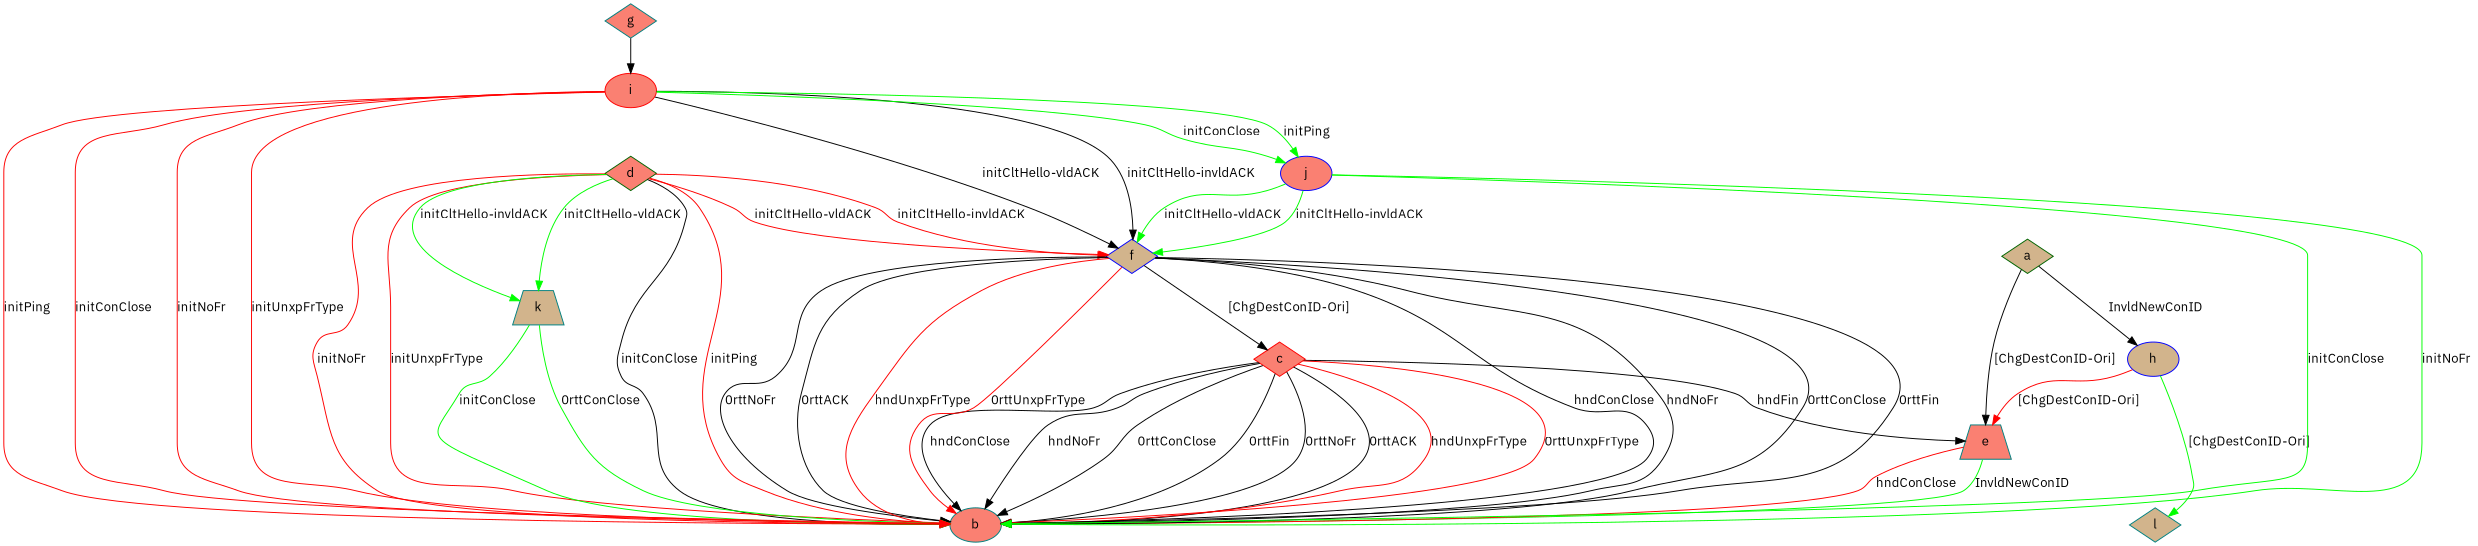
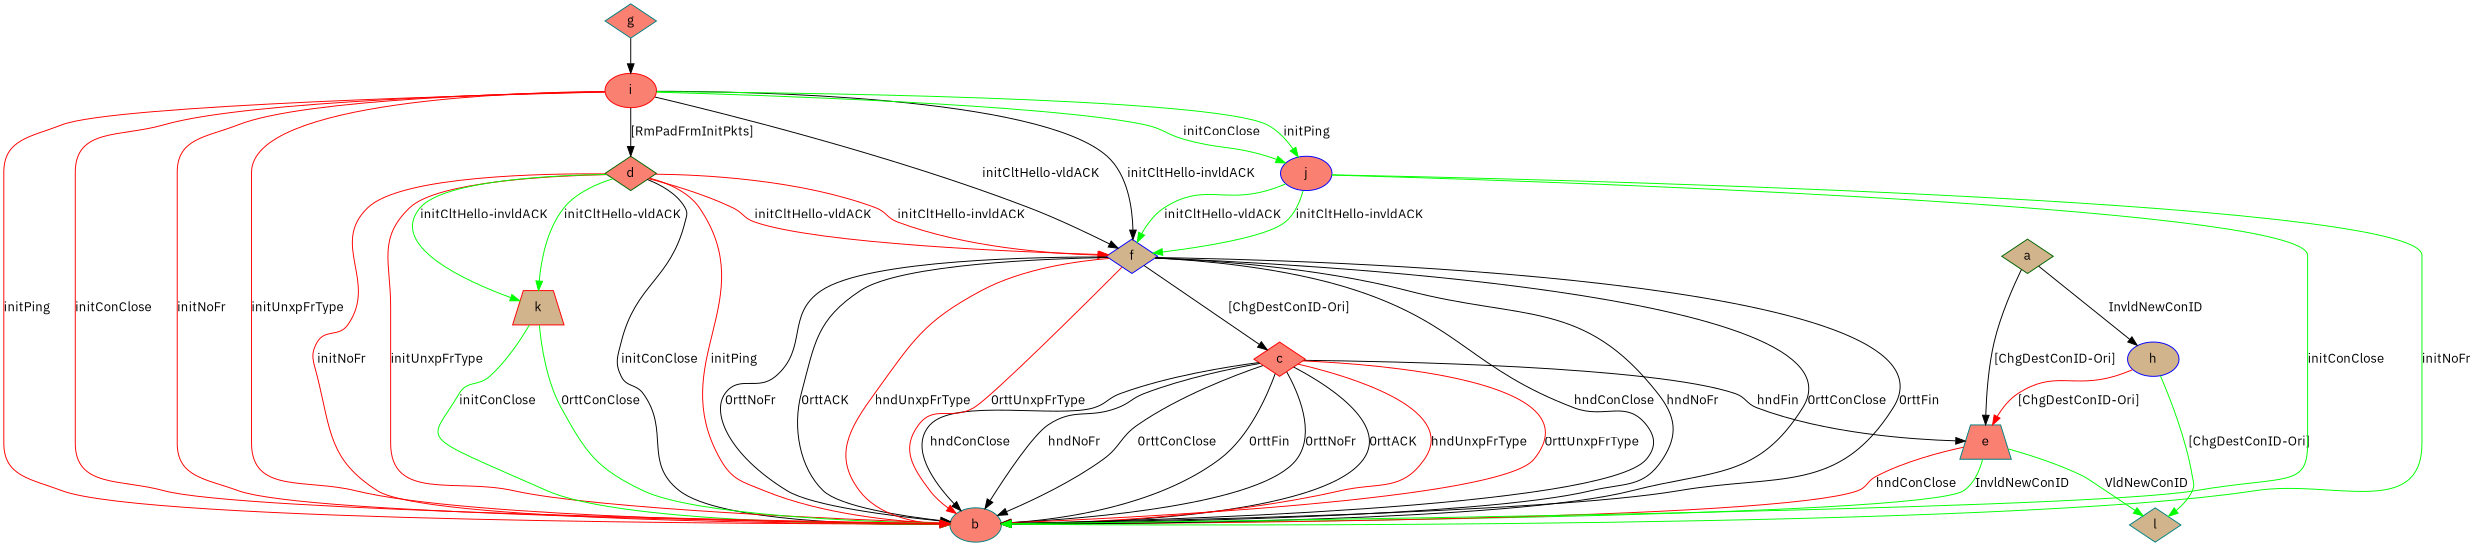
none -> (631, 127)
(538, 308) -> (538, 308)
none -> (2075, 472)
